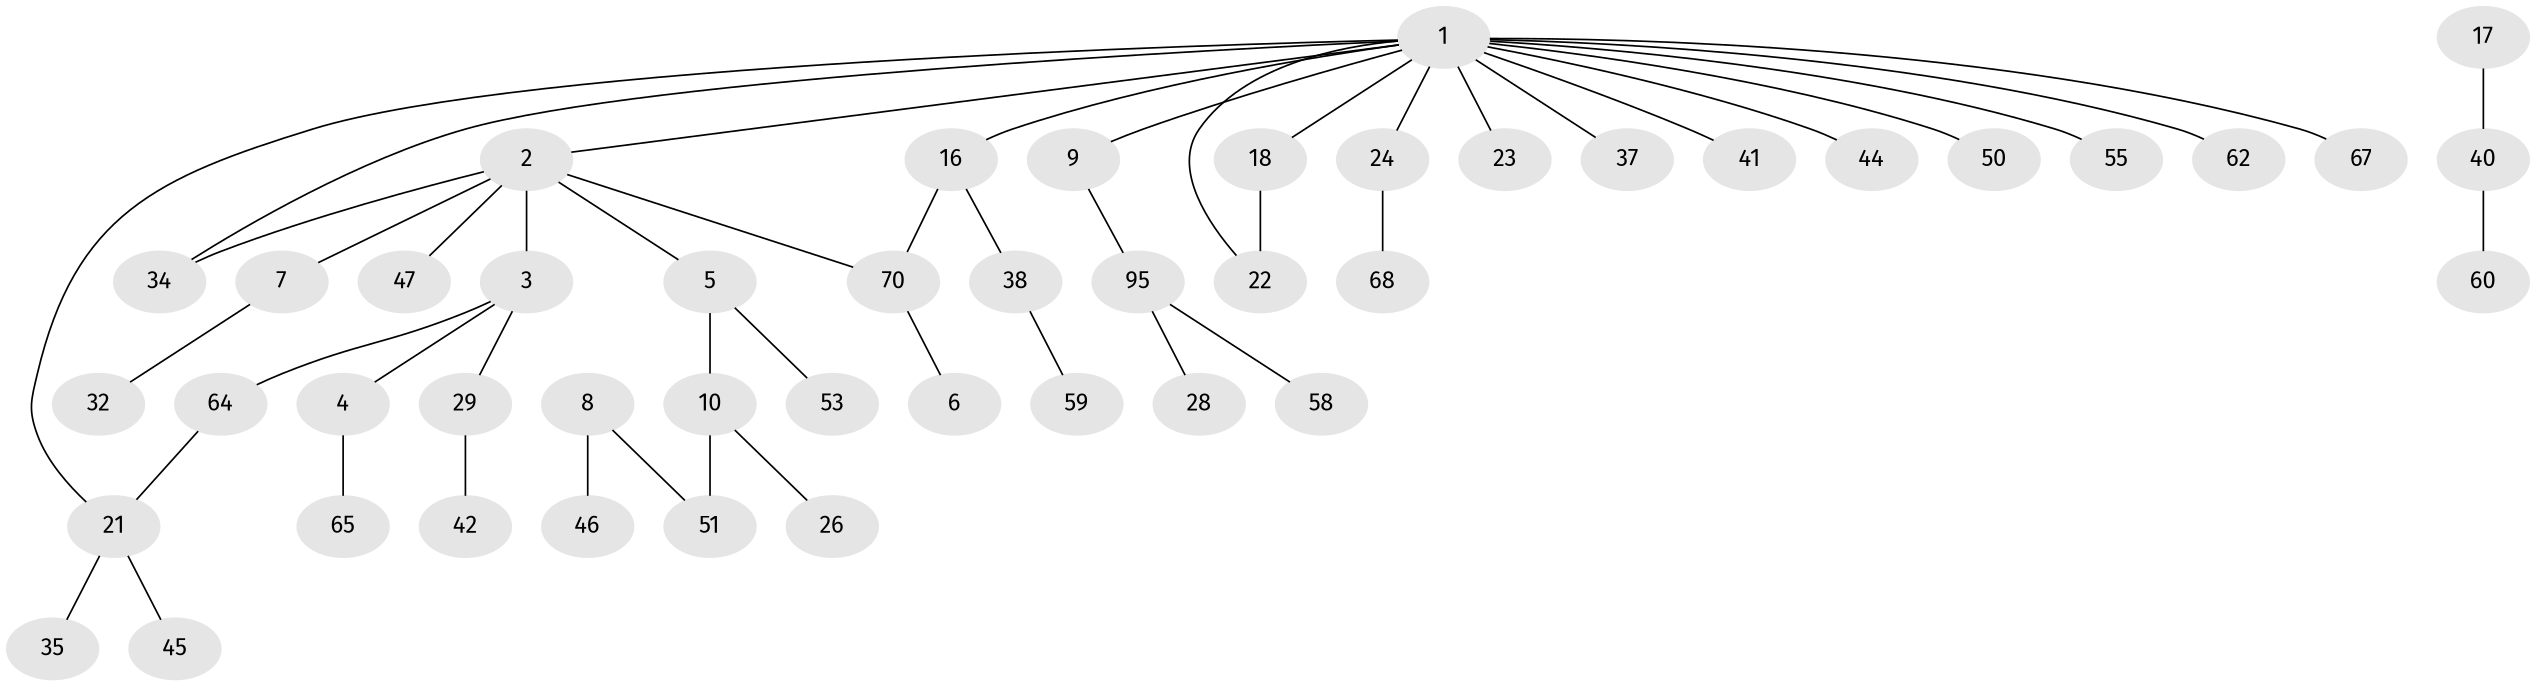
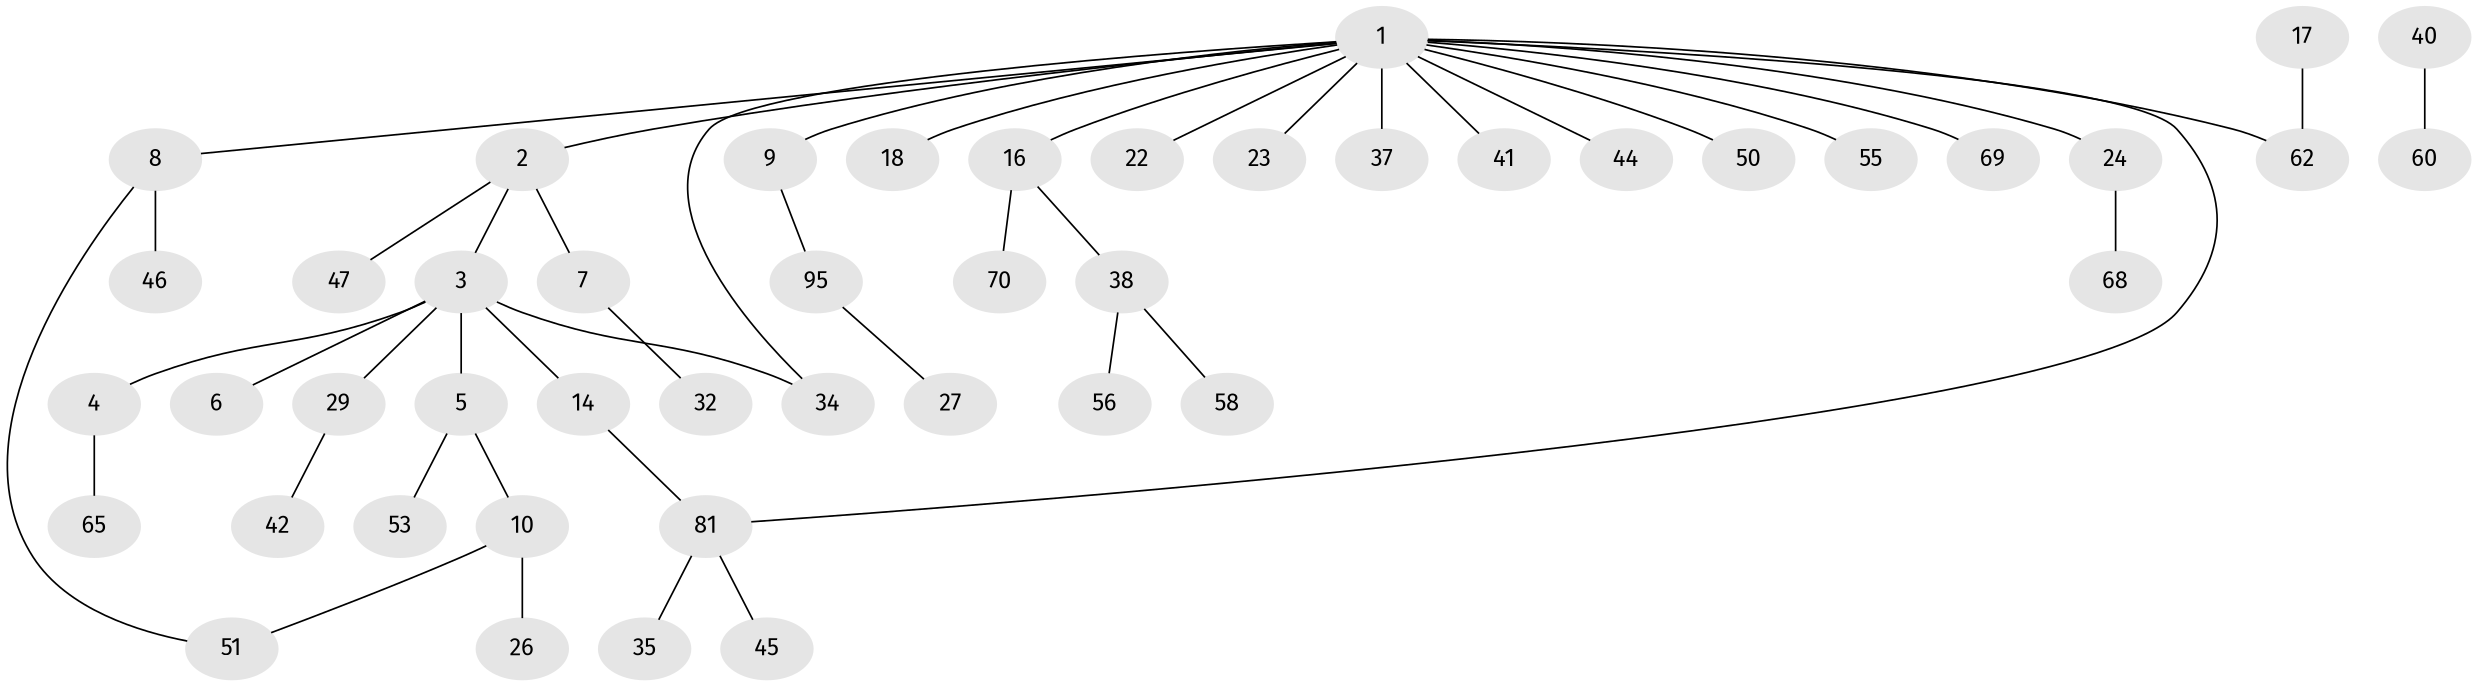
(2483, 99) -> (2302, 99)
none -> (740, 101)
(2361, 160) -> (1993, 160)
(338, 212) -> (622, 339)
(618, 221) -> (461, 343)
(710, 221) -> none
(1260, 221) -> none
(924, 343) -> (339, 343)
(1230, 343) -> (1175, 343)
(221, 404) -> (583, 404)
(1077, 404) -> (1105, 404)
(1199, 404) -> (950, 404)
(114, 527) -> (706, 527)
